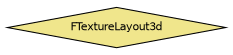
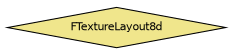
(117, 28) -> (117, 28)
